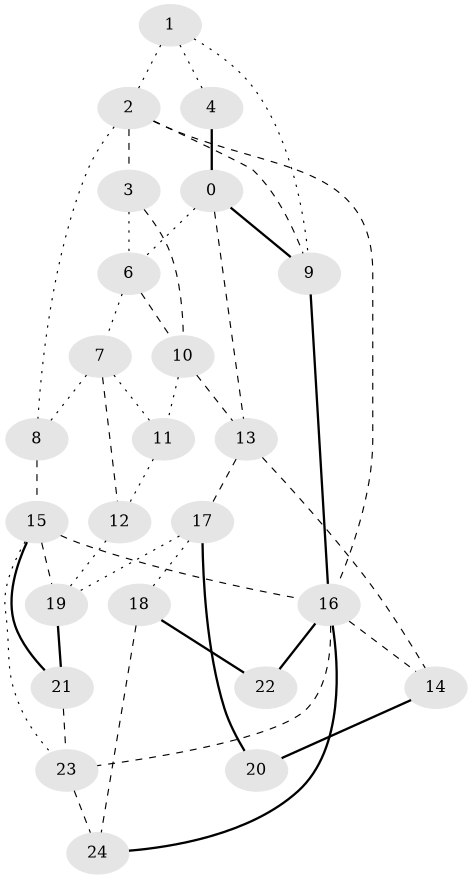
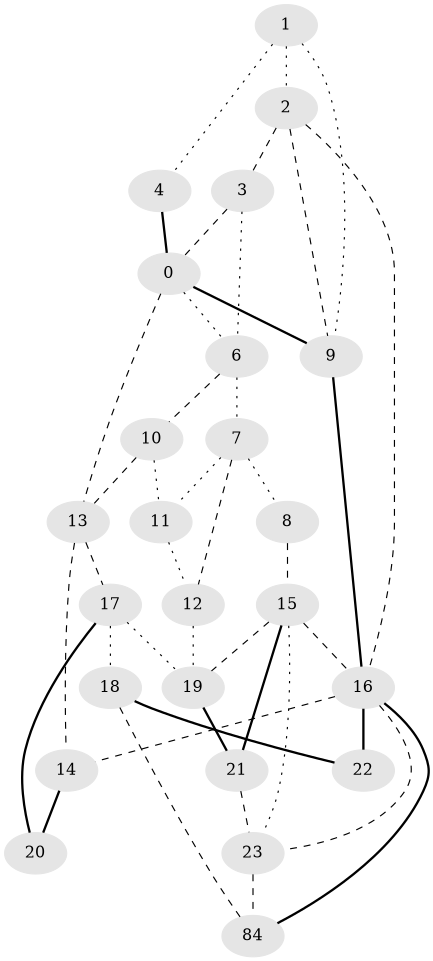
(58, 267) -> none
(175, 269) -> (206, 232)
(98, 853) -> (253, 936)
